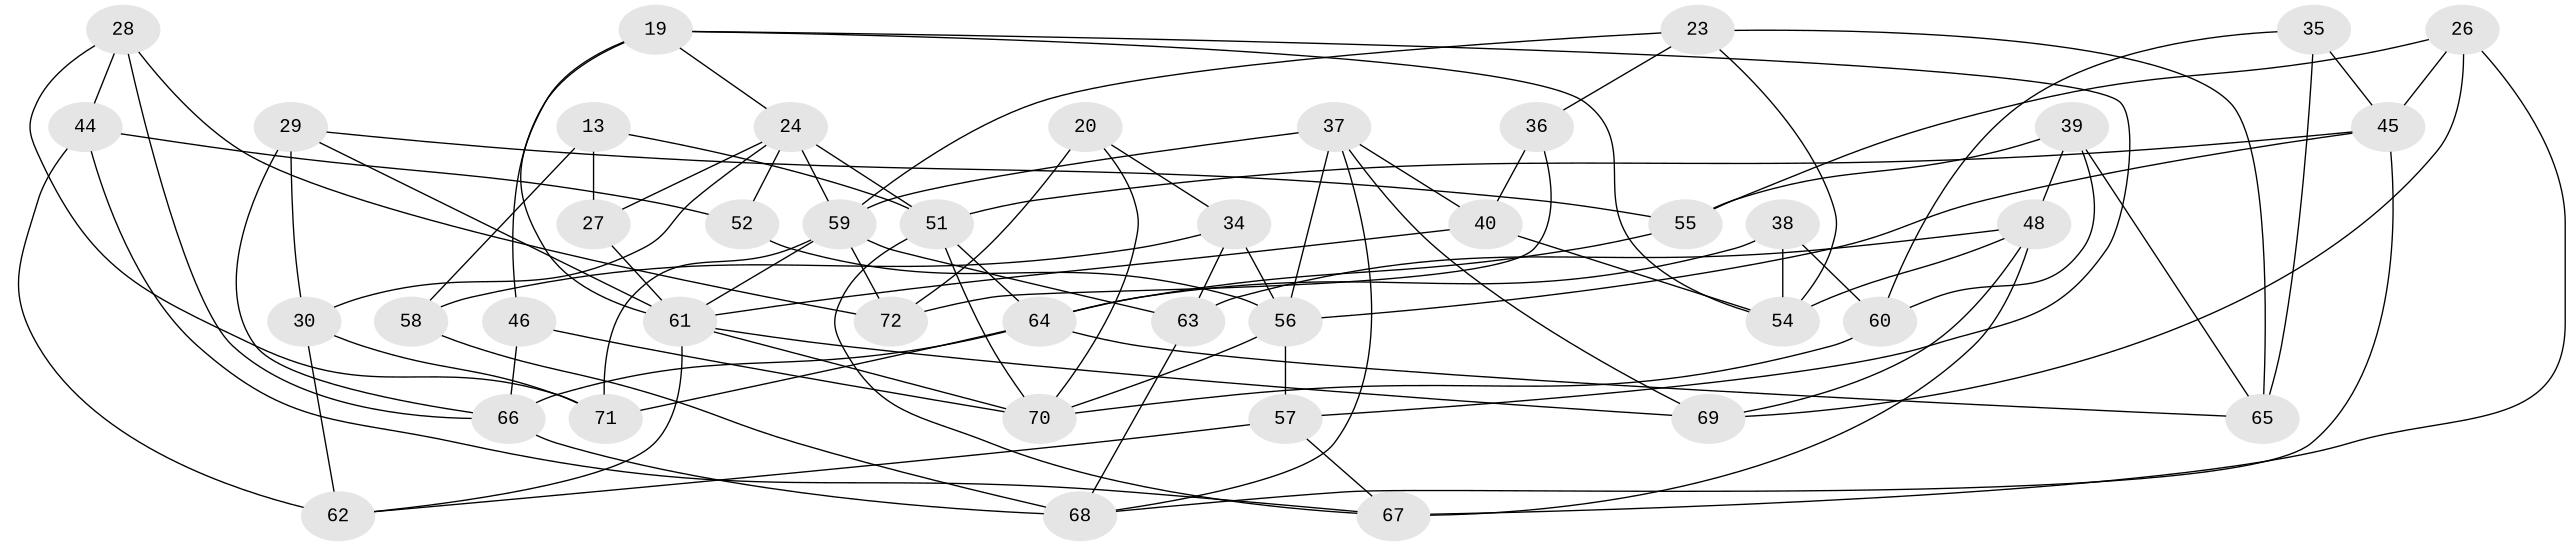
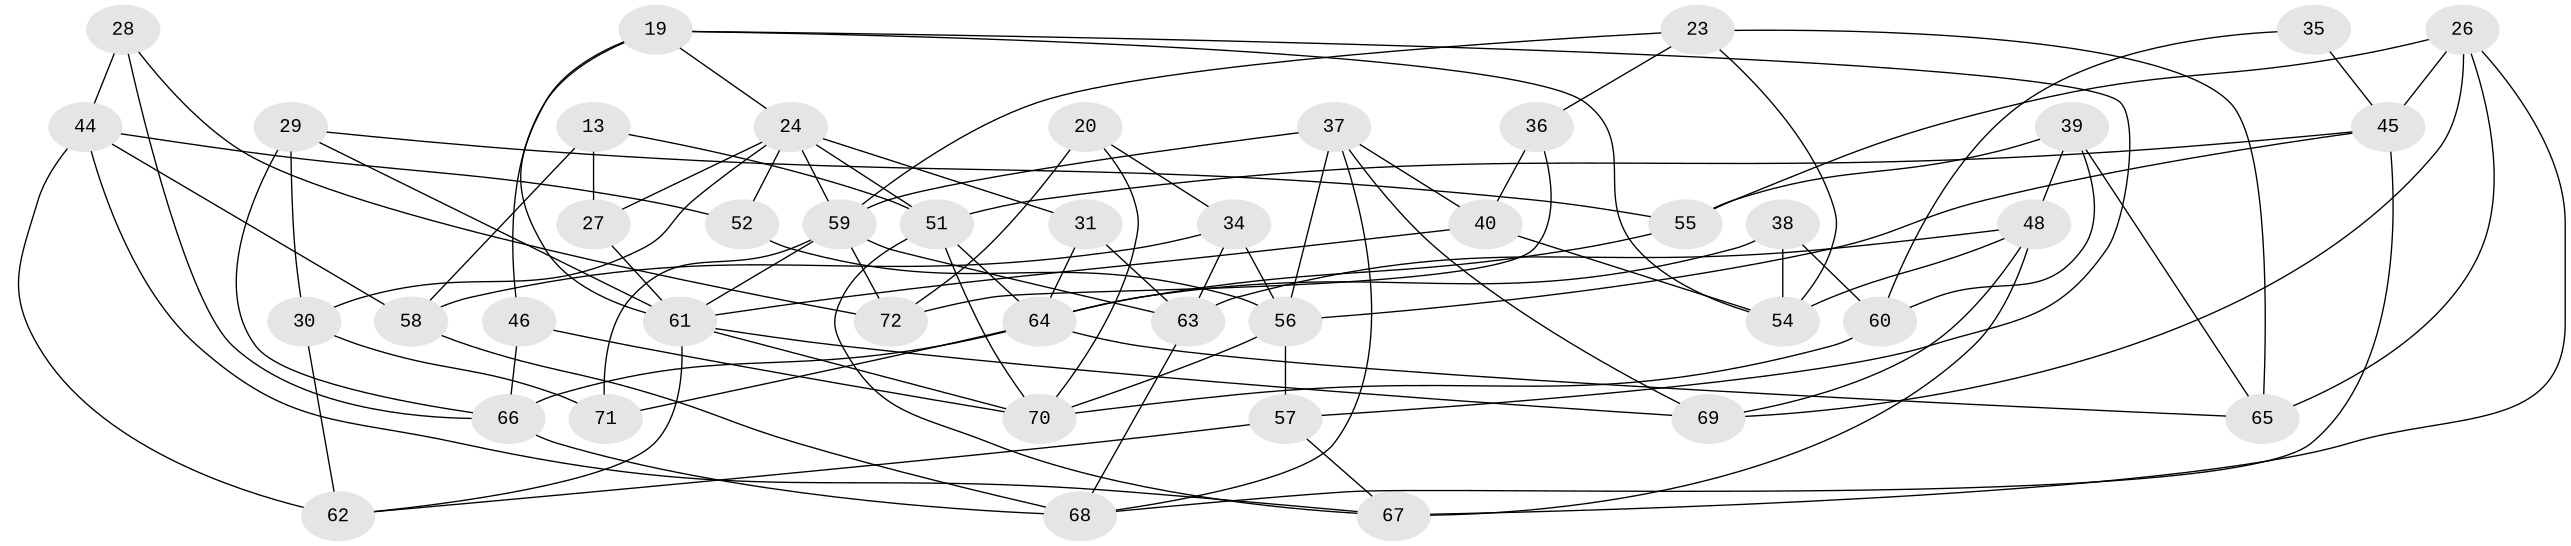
none -> (1085, 224)
(2299, 225) -> (2469, 272)
none -> (255, 228)
(191, 315) -> none
